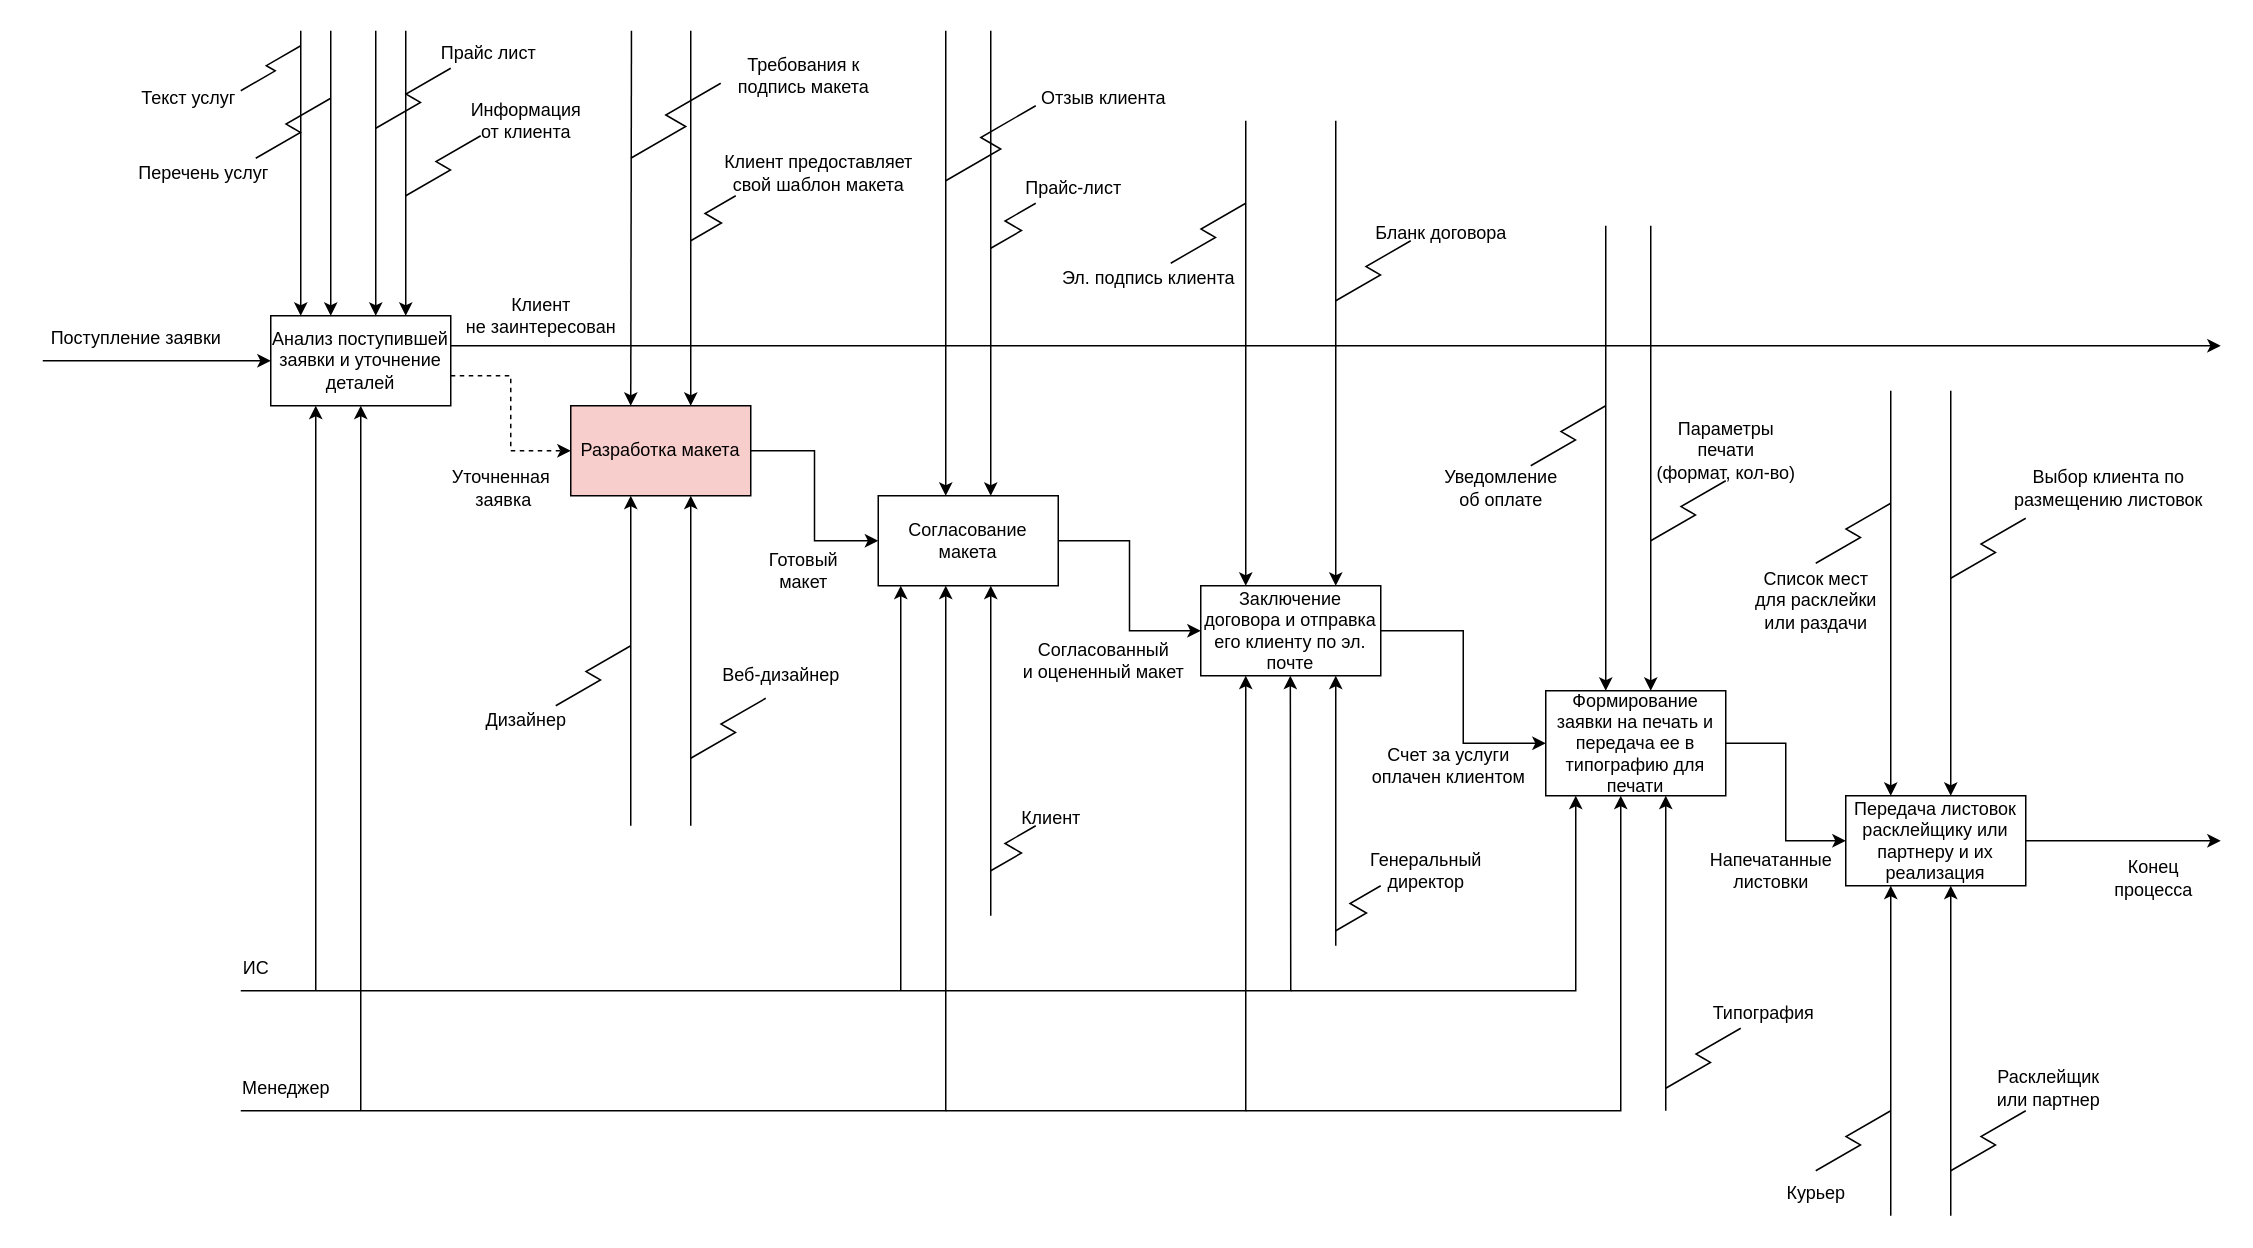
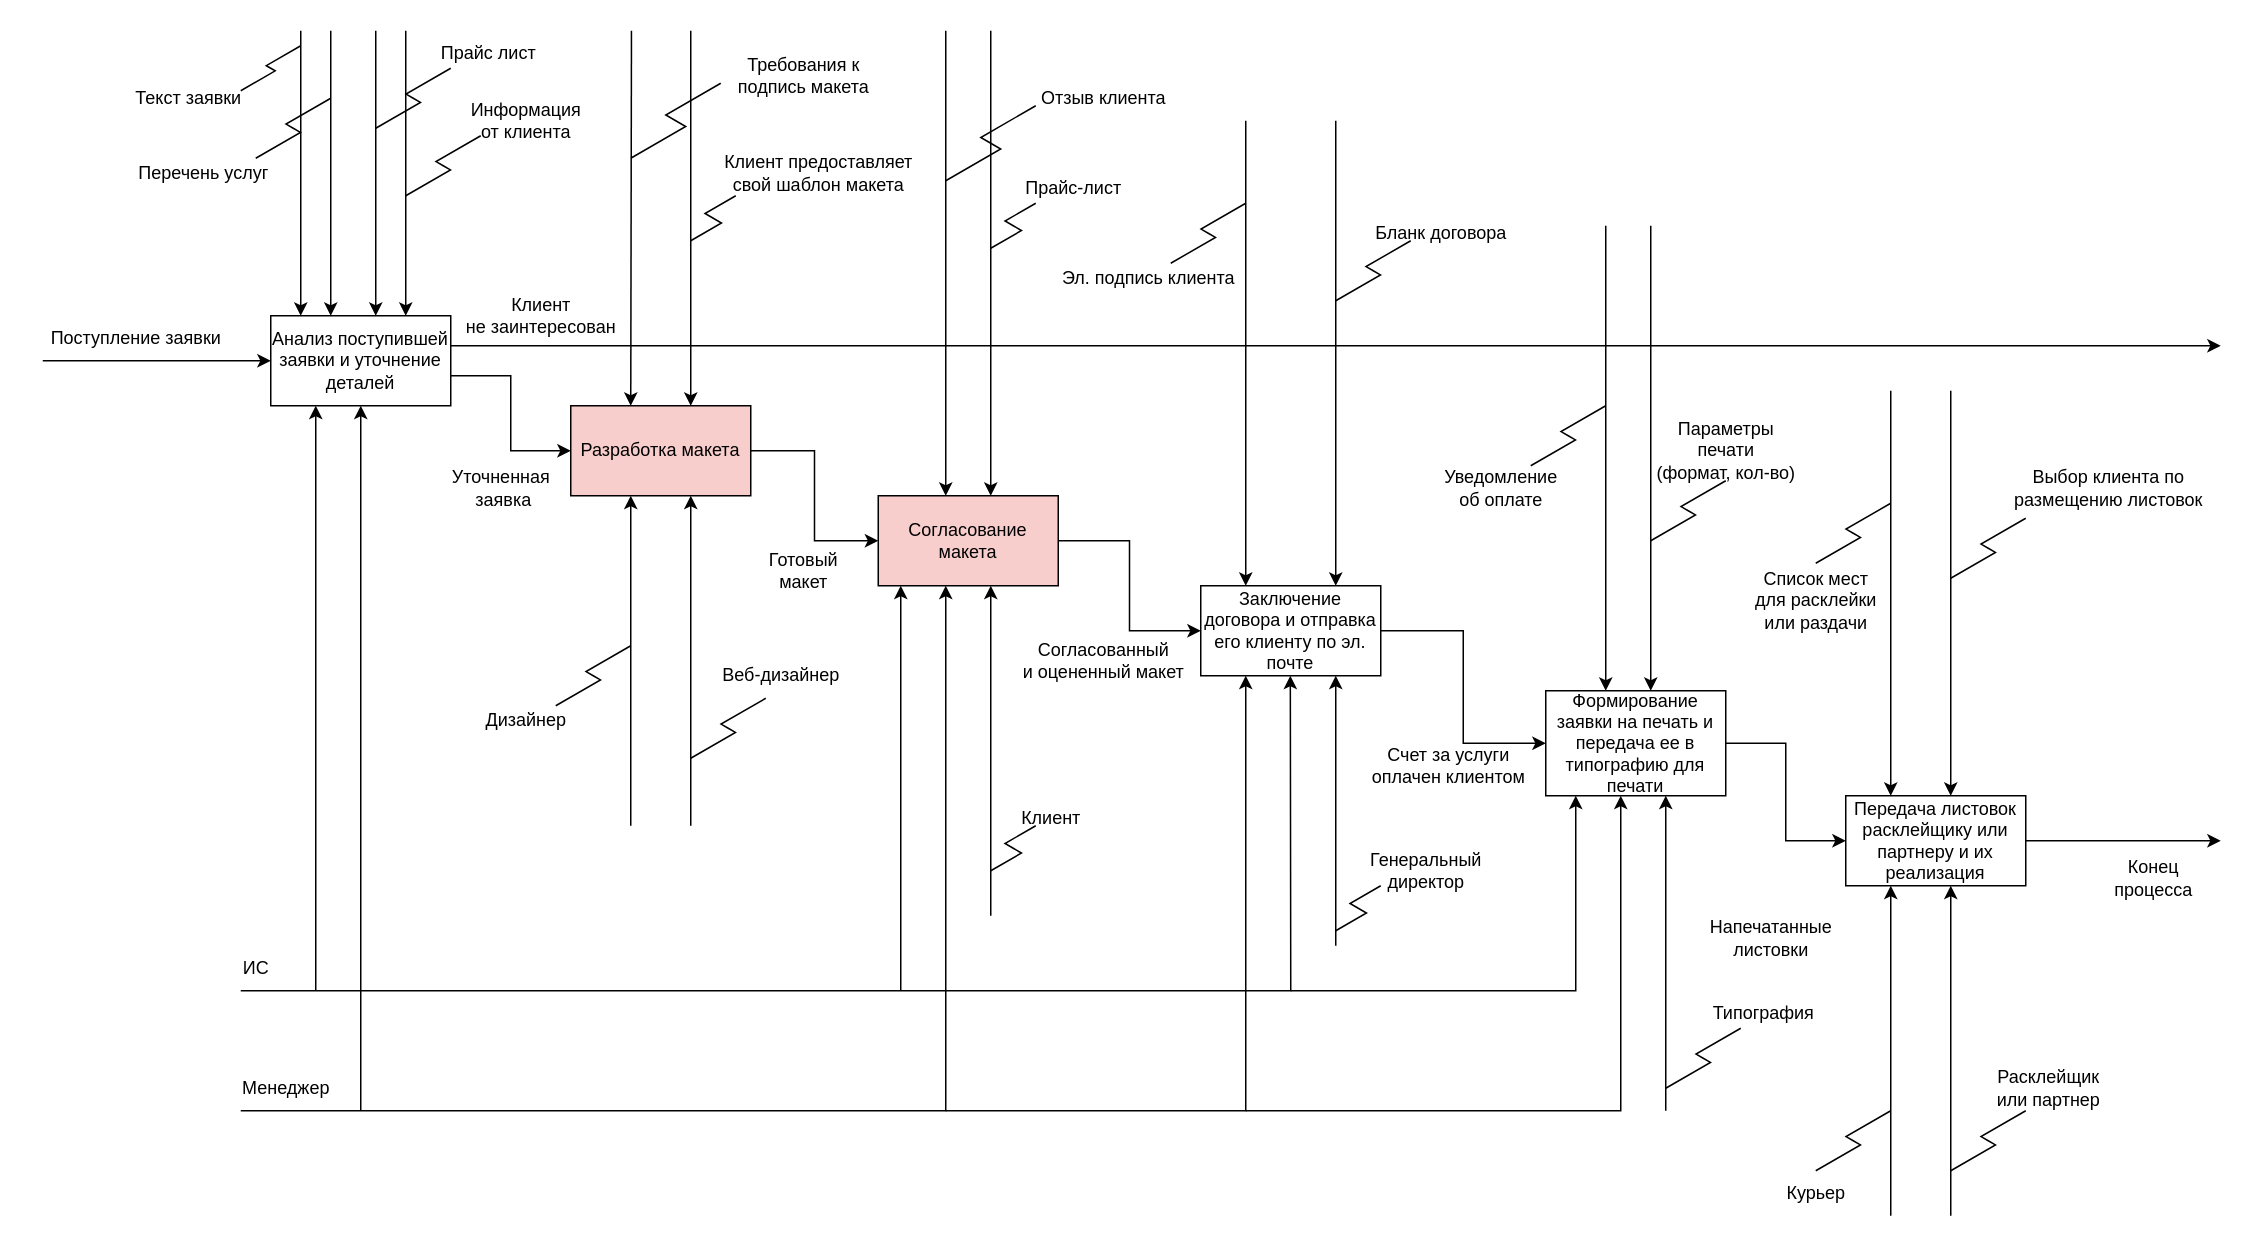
(189, 98) -> (189, 98)
(511, 407) -> (511, 407)
(968, 541) -> (968, 541)
(1771, 871) -> (1771, 938)
